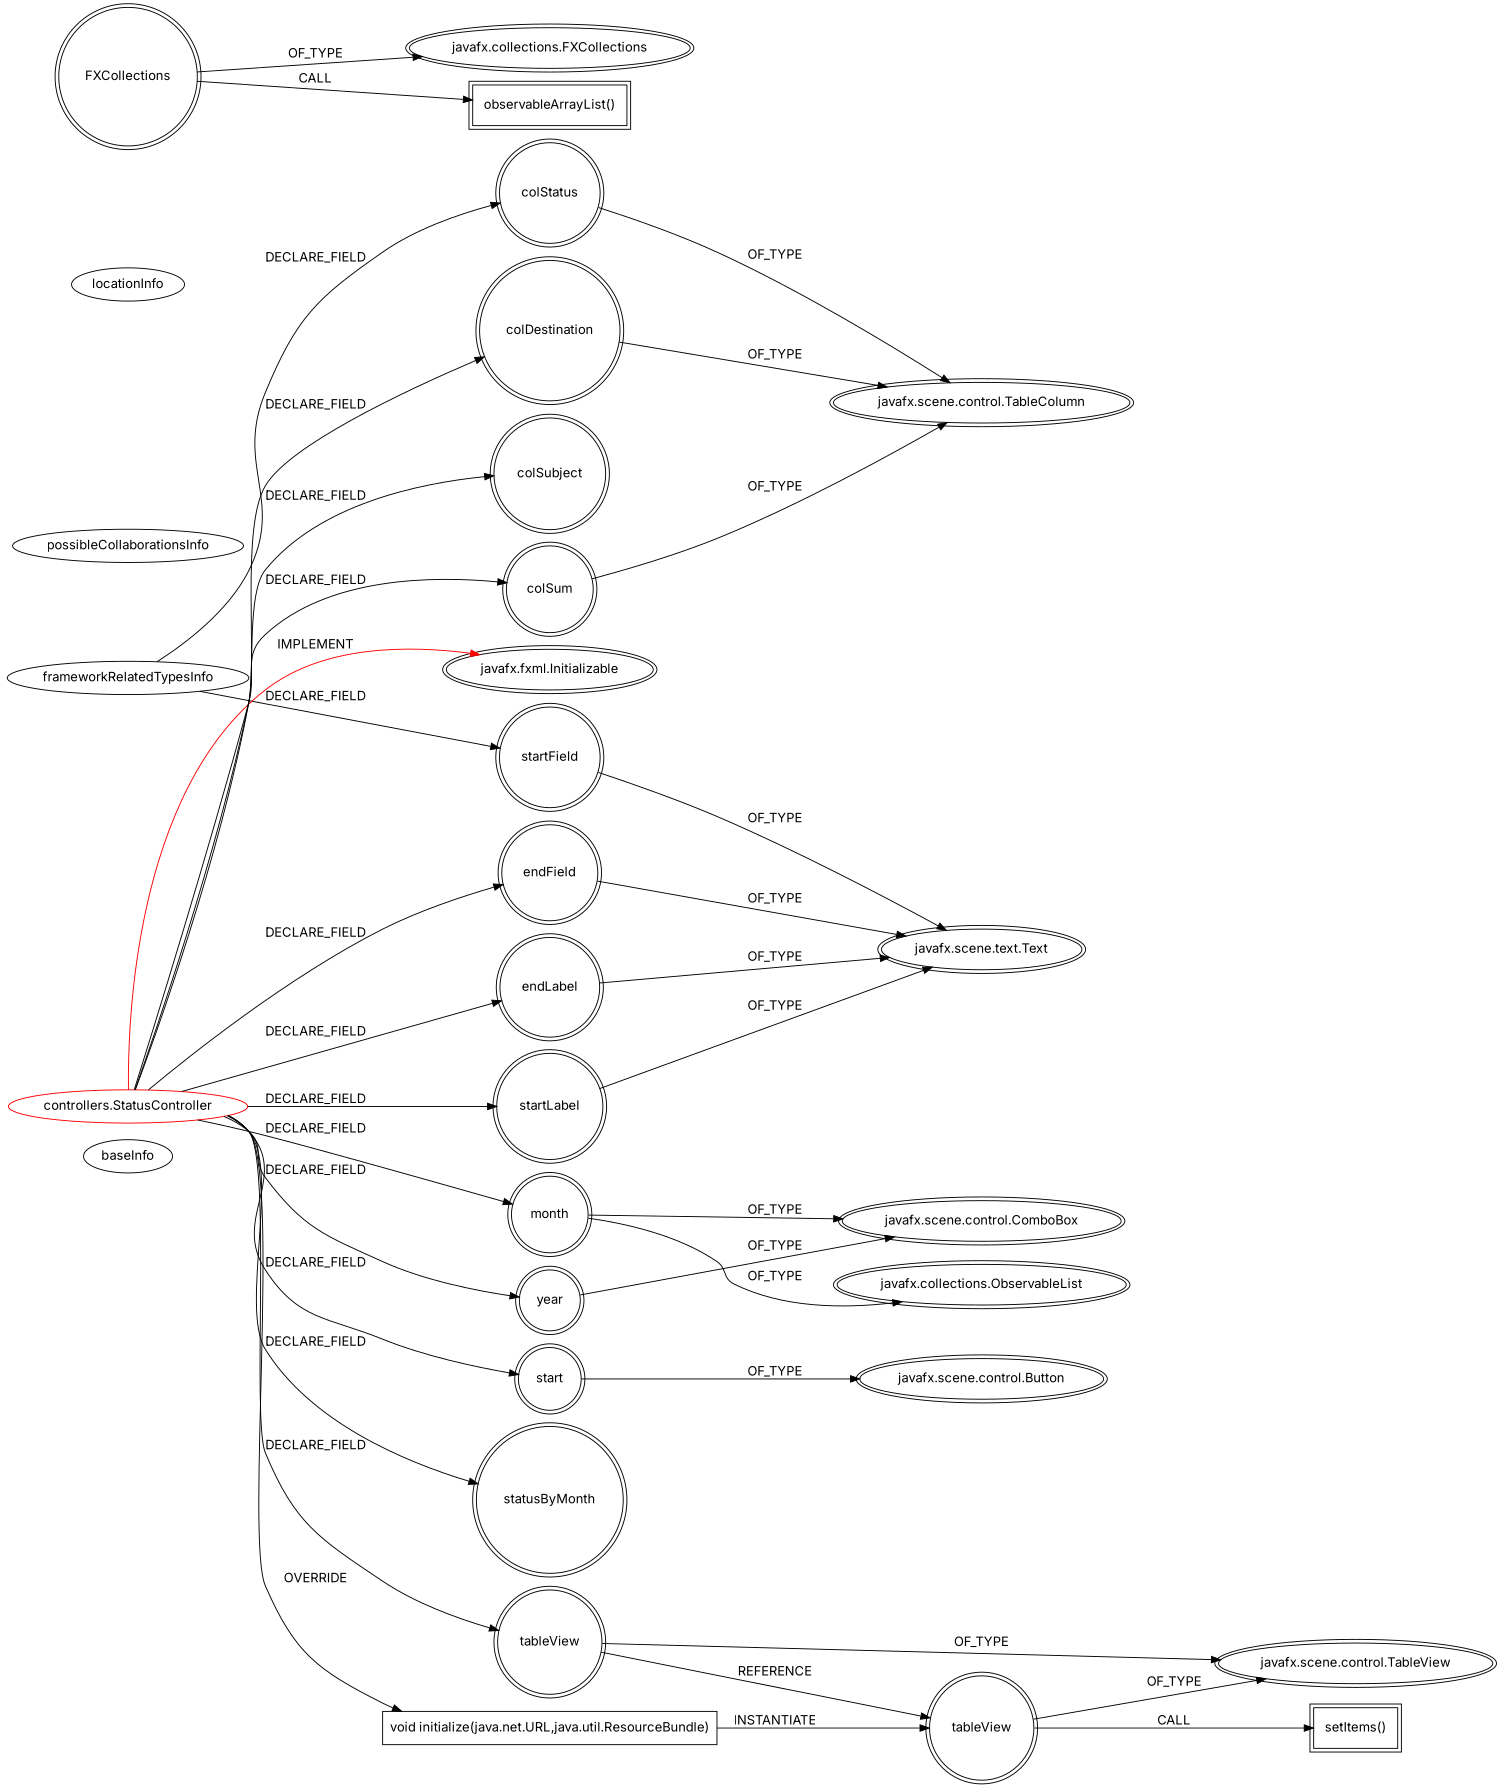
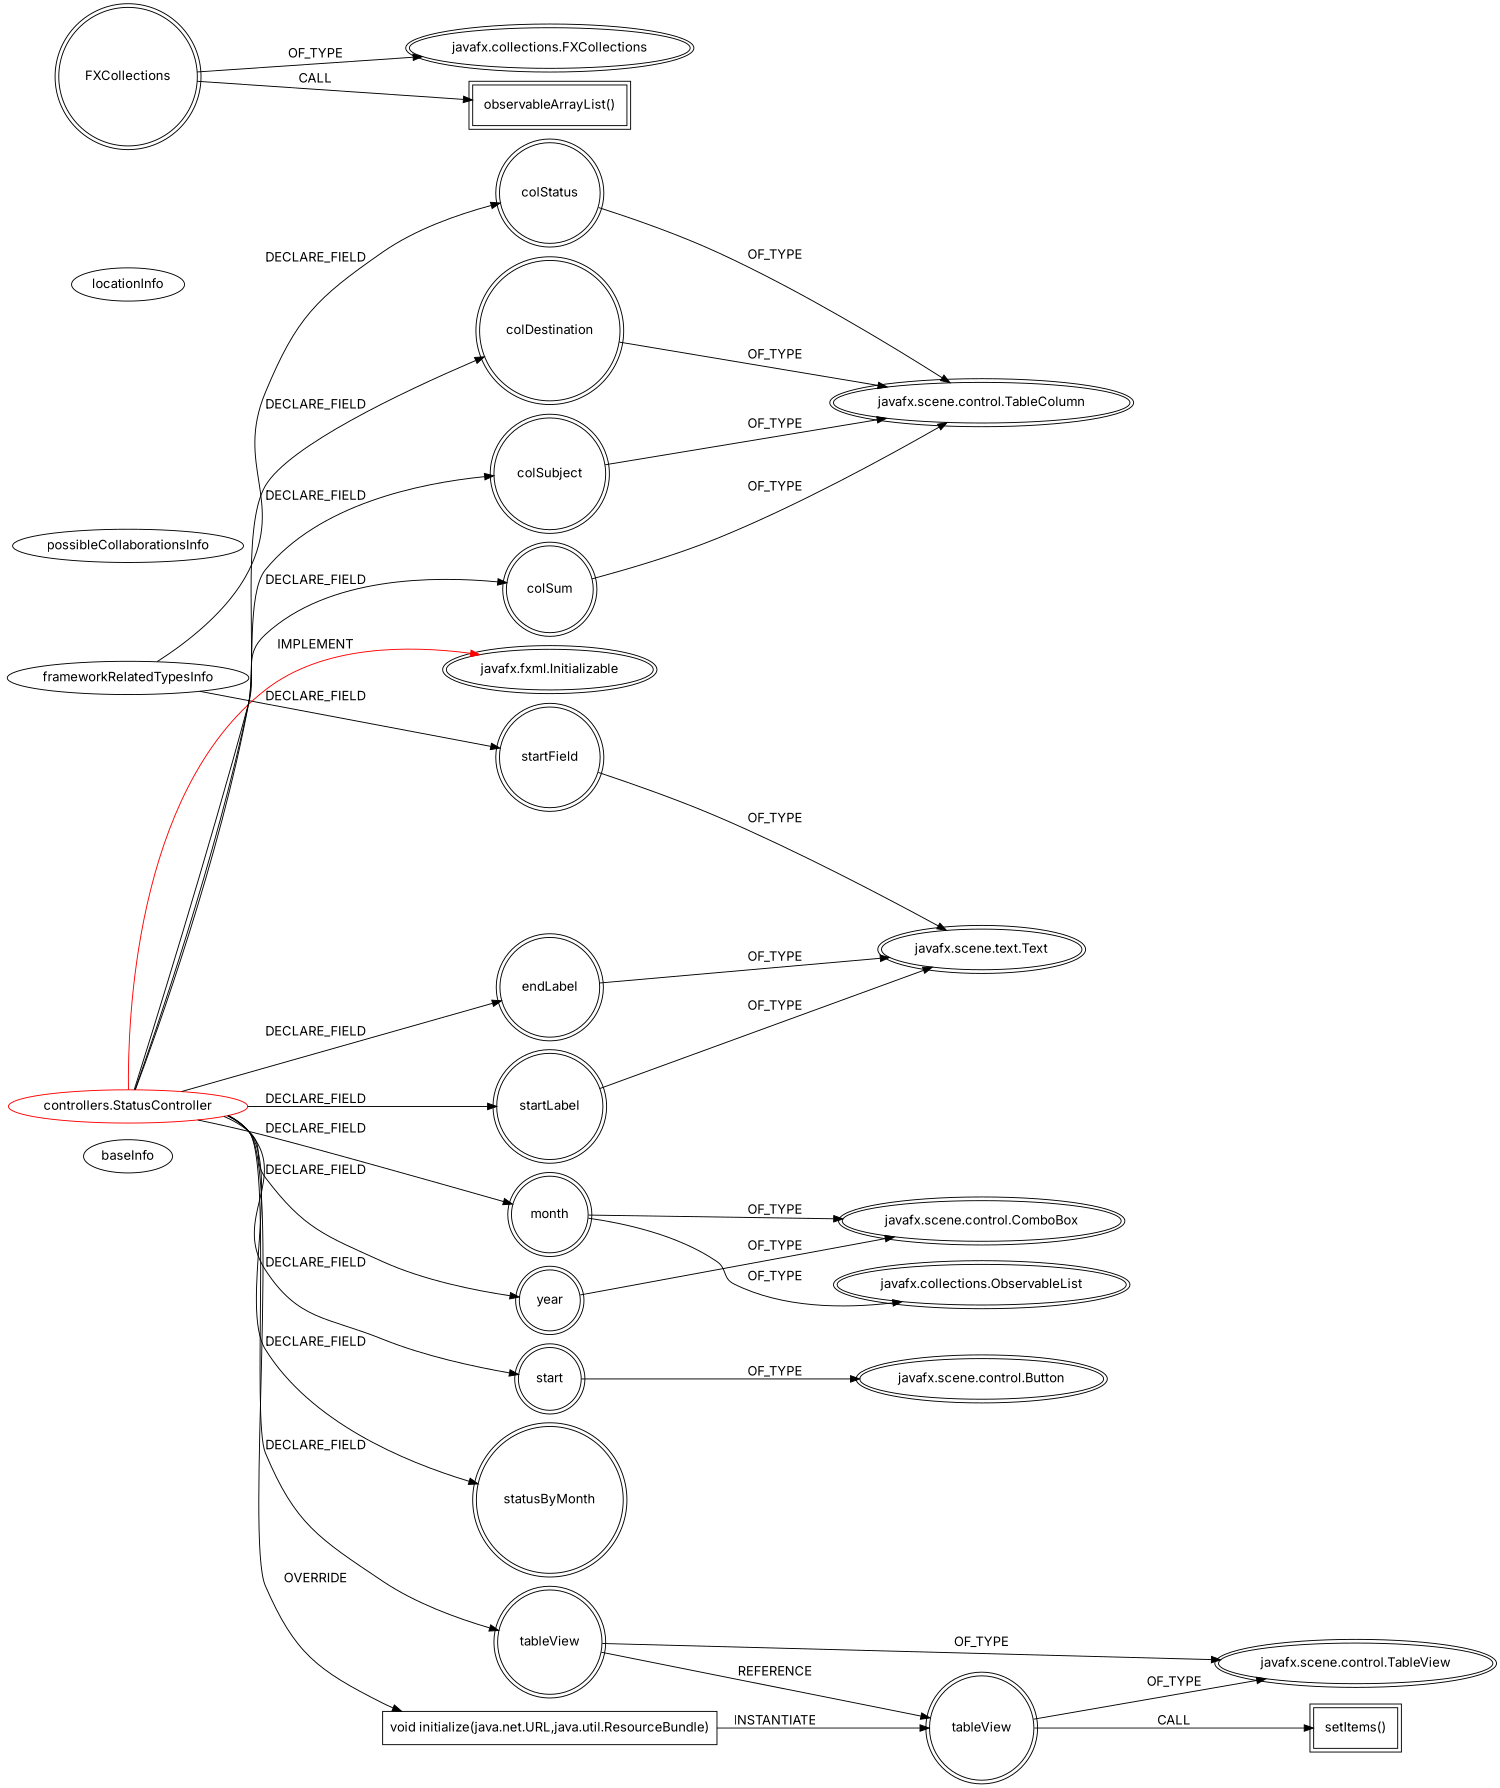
none -> (741, 442)
(550, 873) -> none
